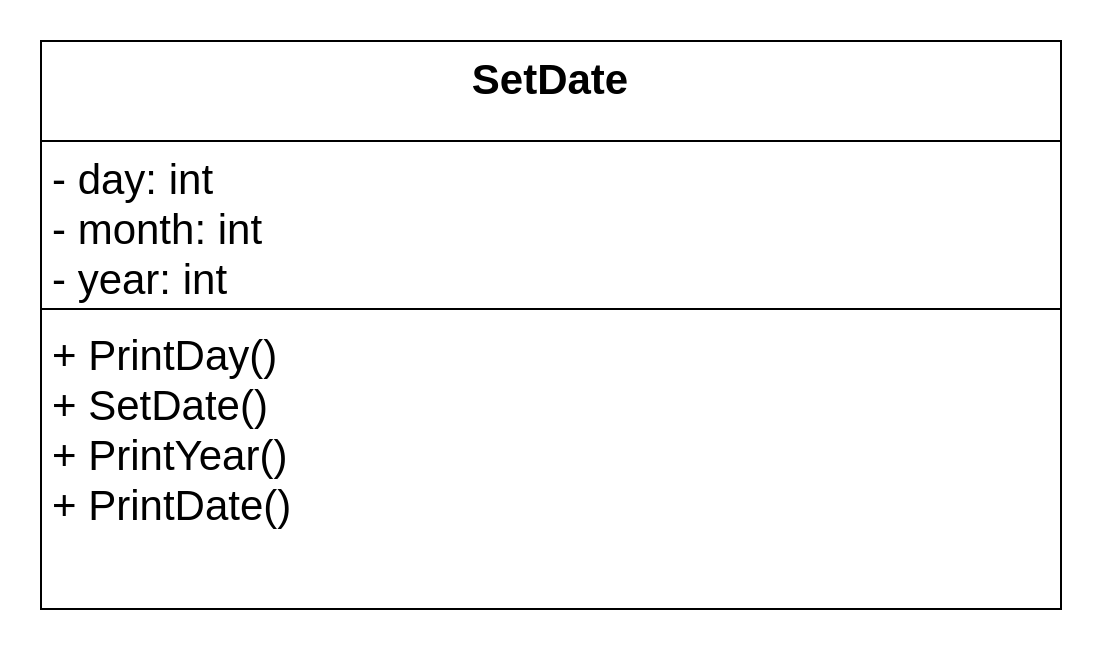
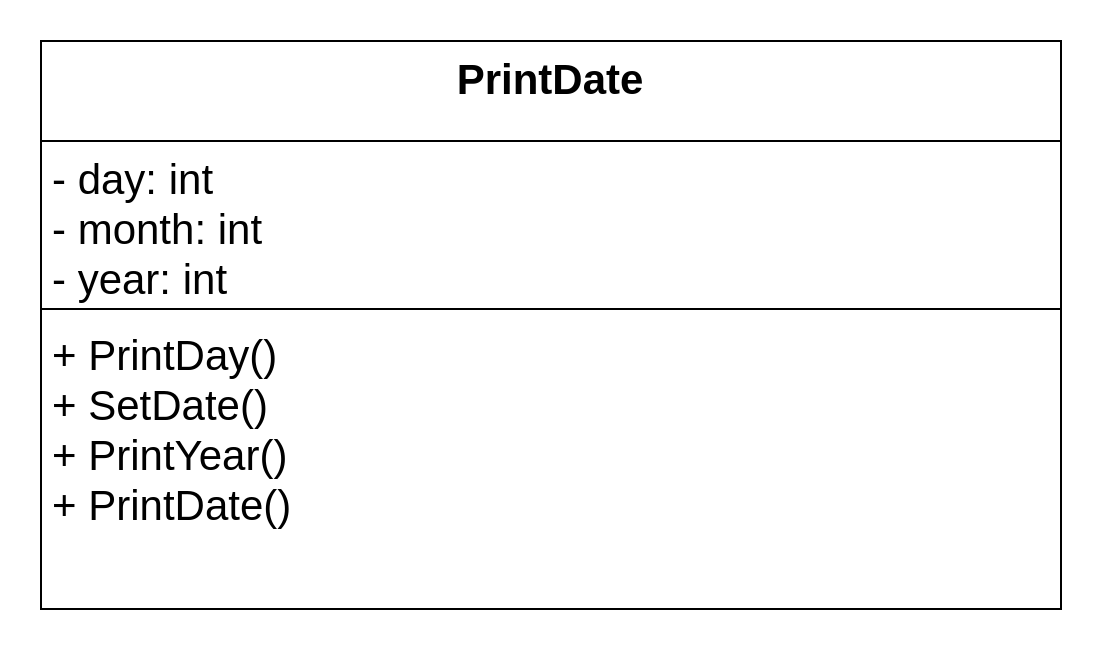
(550, 80) -> (550, 80)
